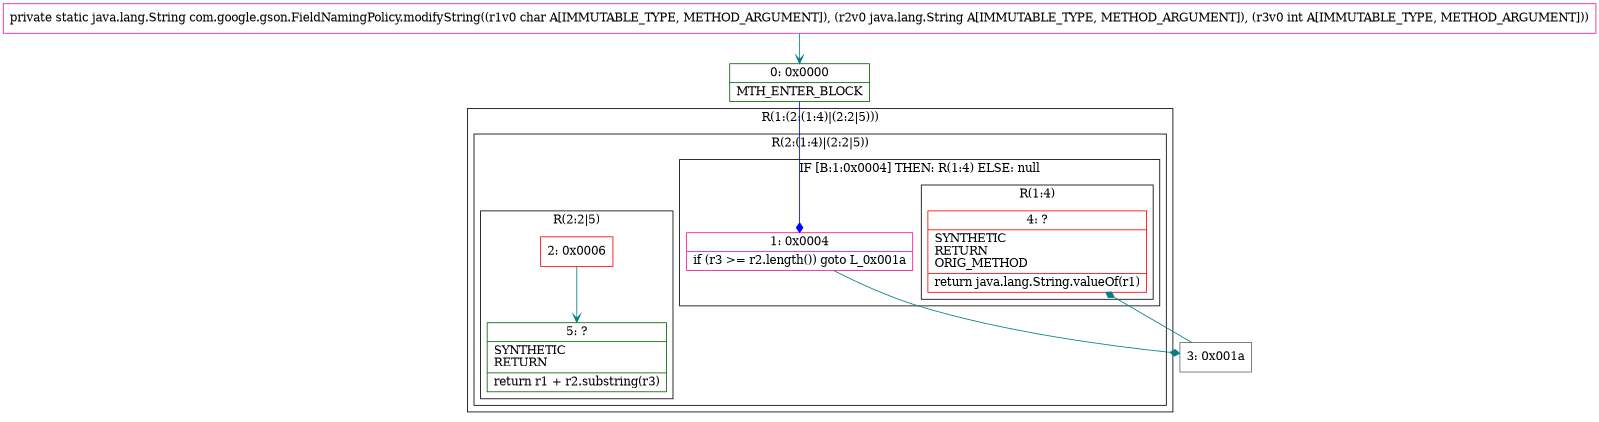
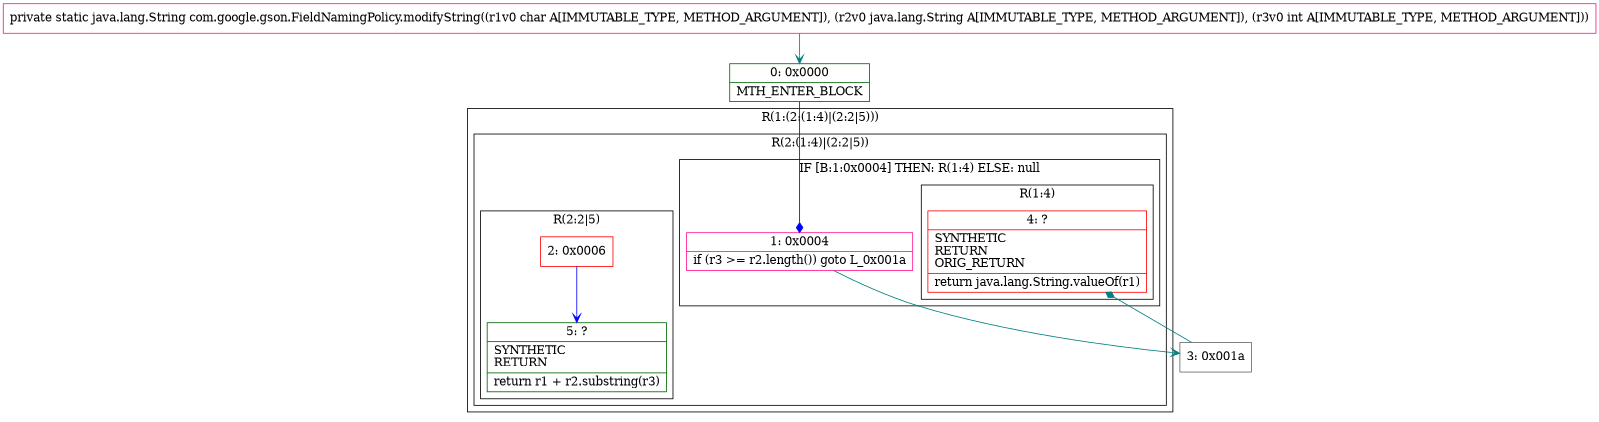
(981, 264) -> (980, 264)
(577, 290) -> (577, 290)
(998, 326) -> (999, 326)
